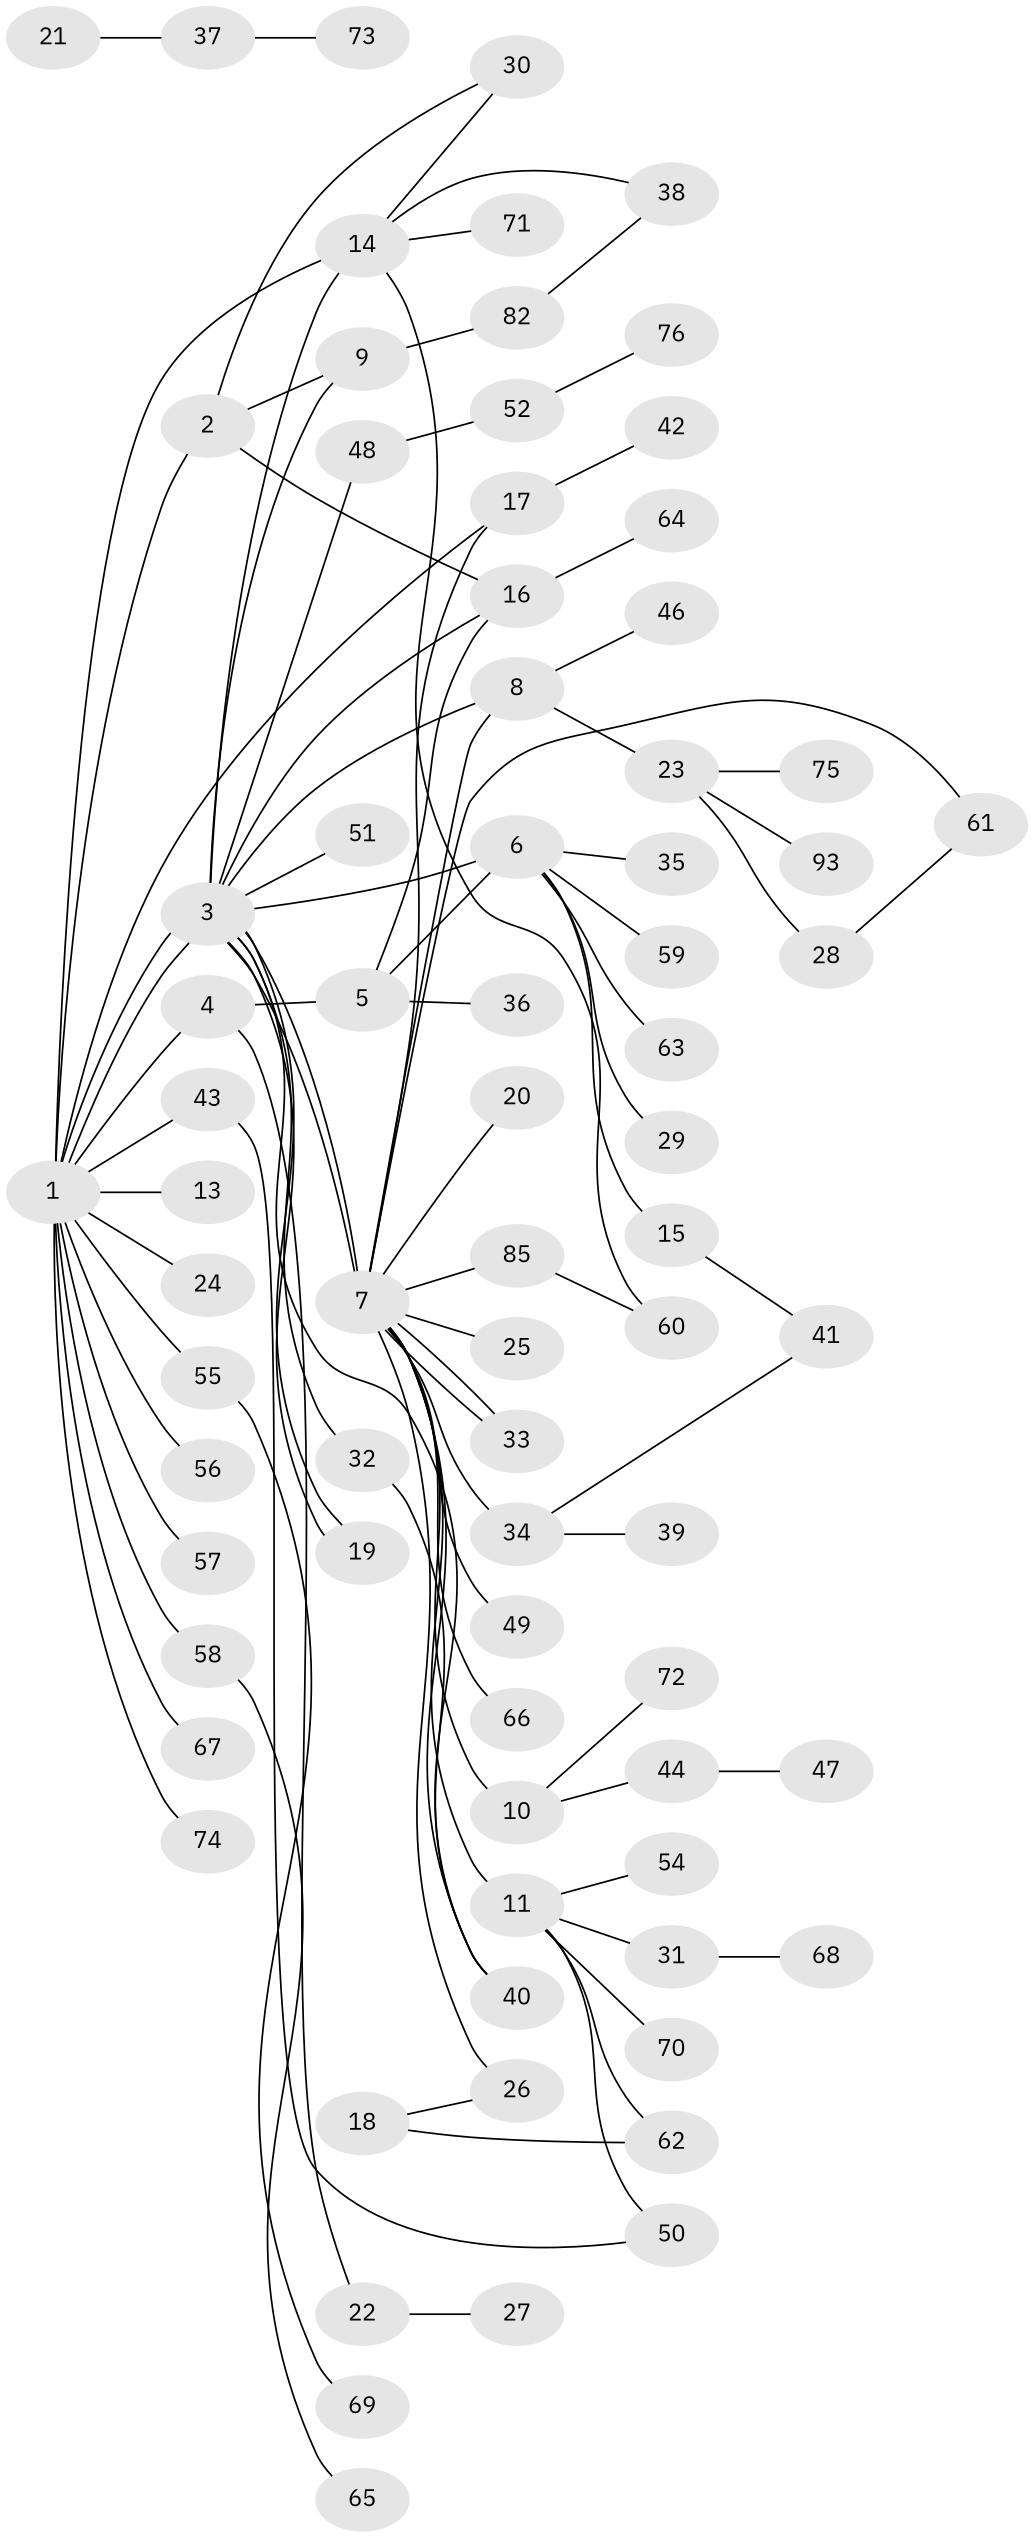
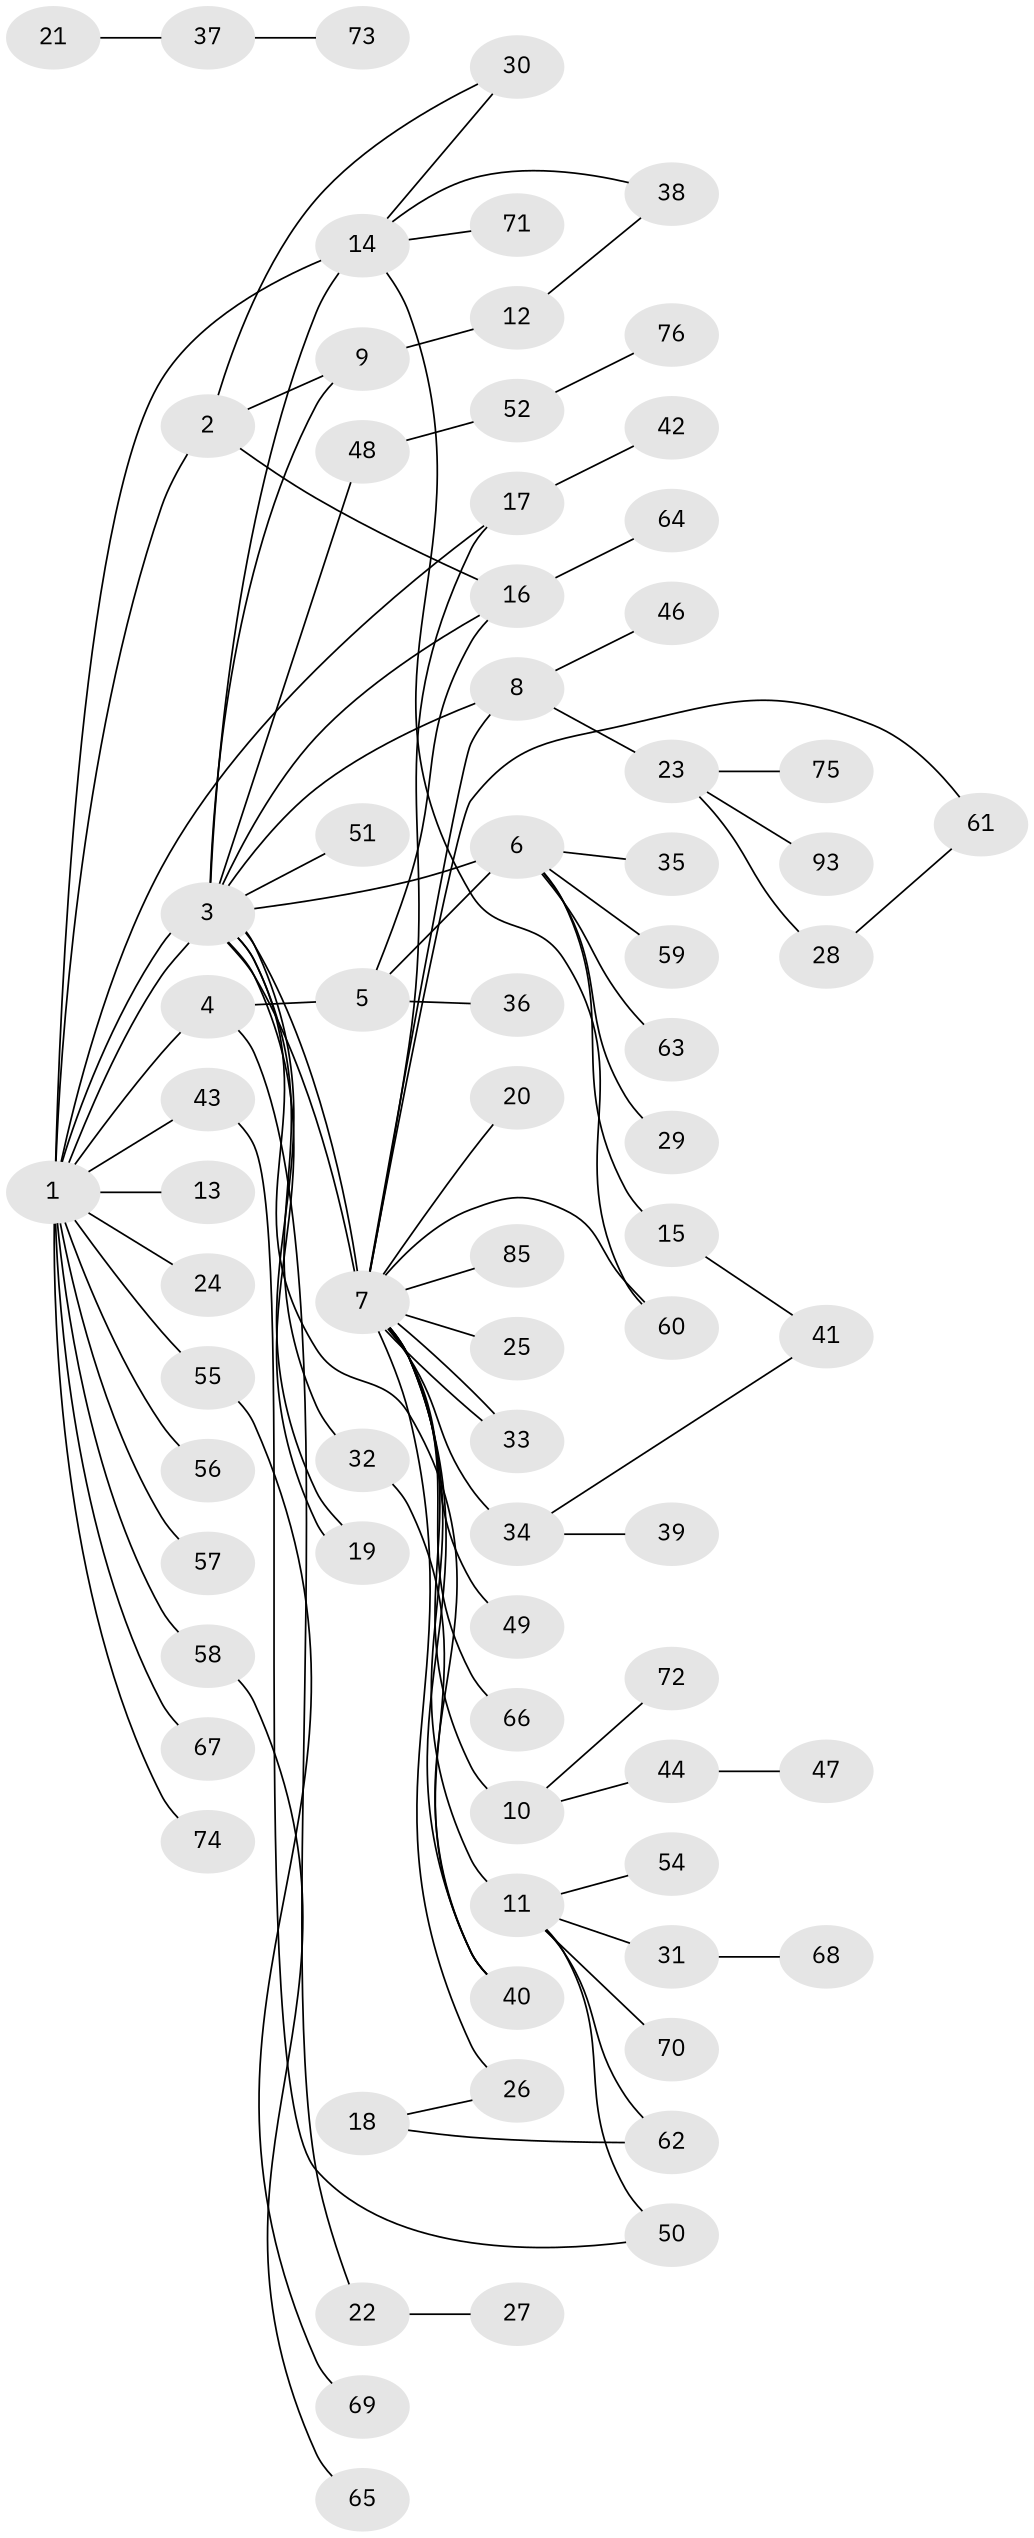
(517, 318) -> (517, 318)
(594, 1292) -> (525, 1198)
